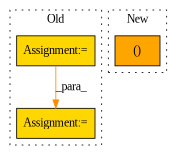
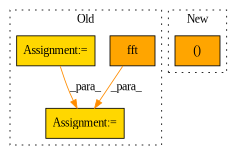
none -> (132, 51)
